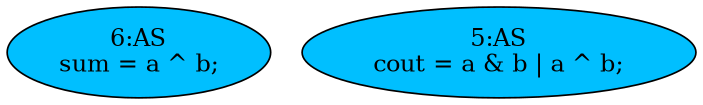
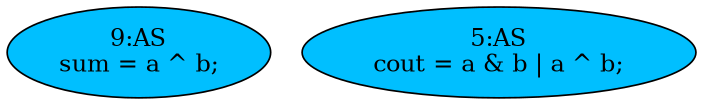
(139, 52) -> (139, 52)
